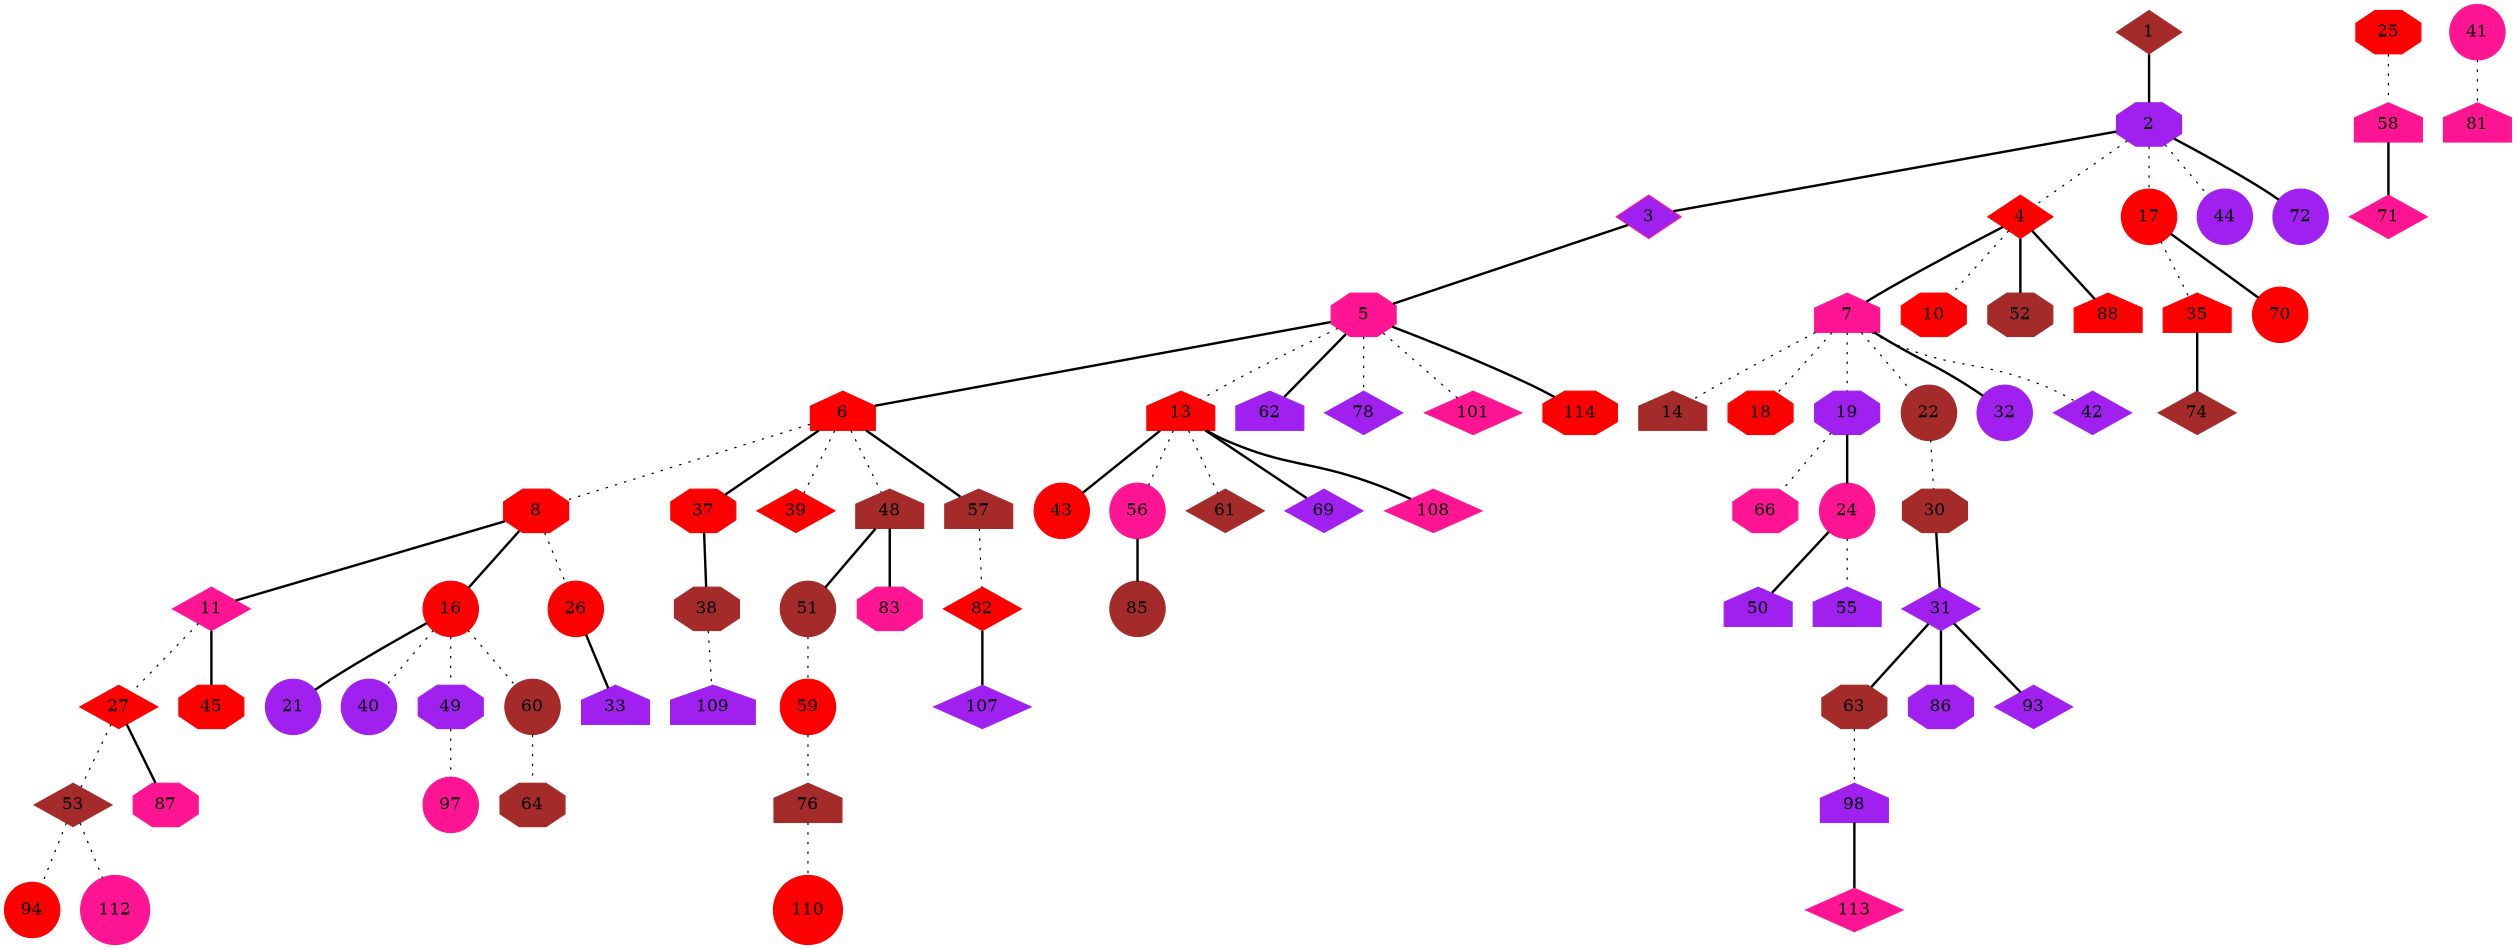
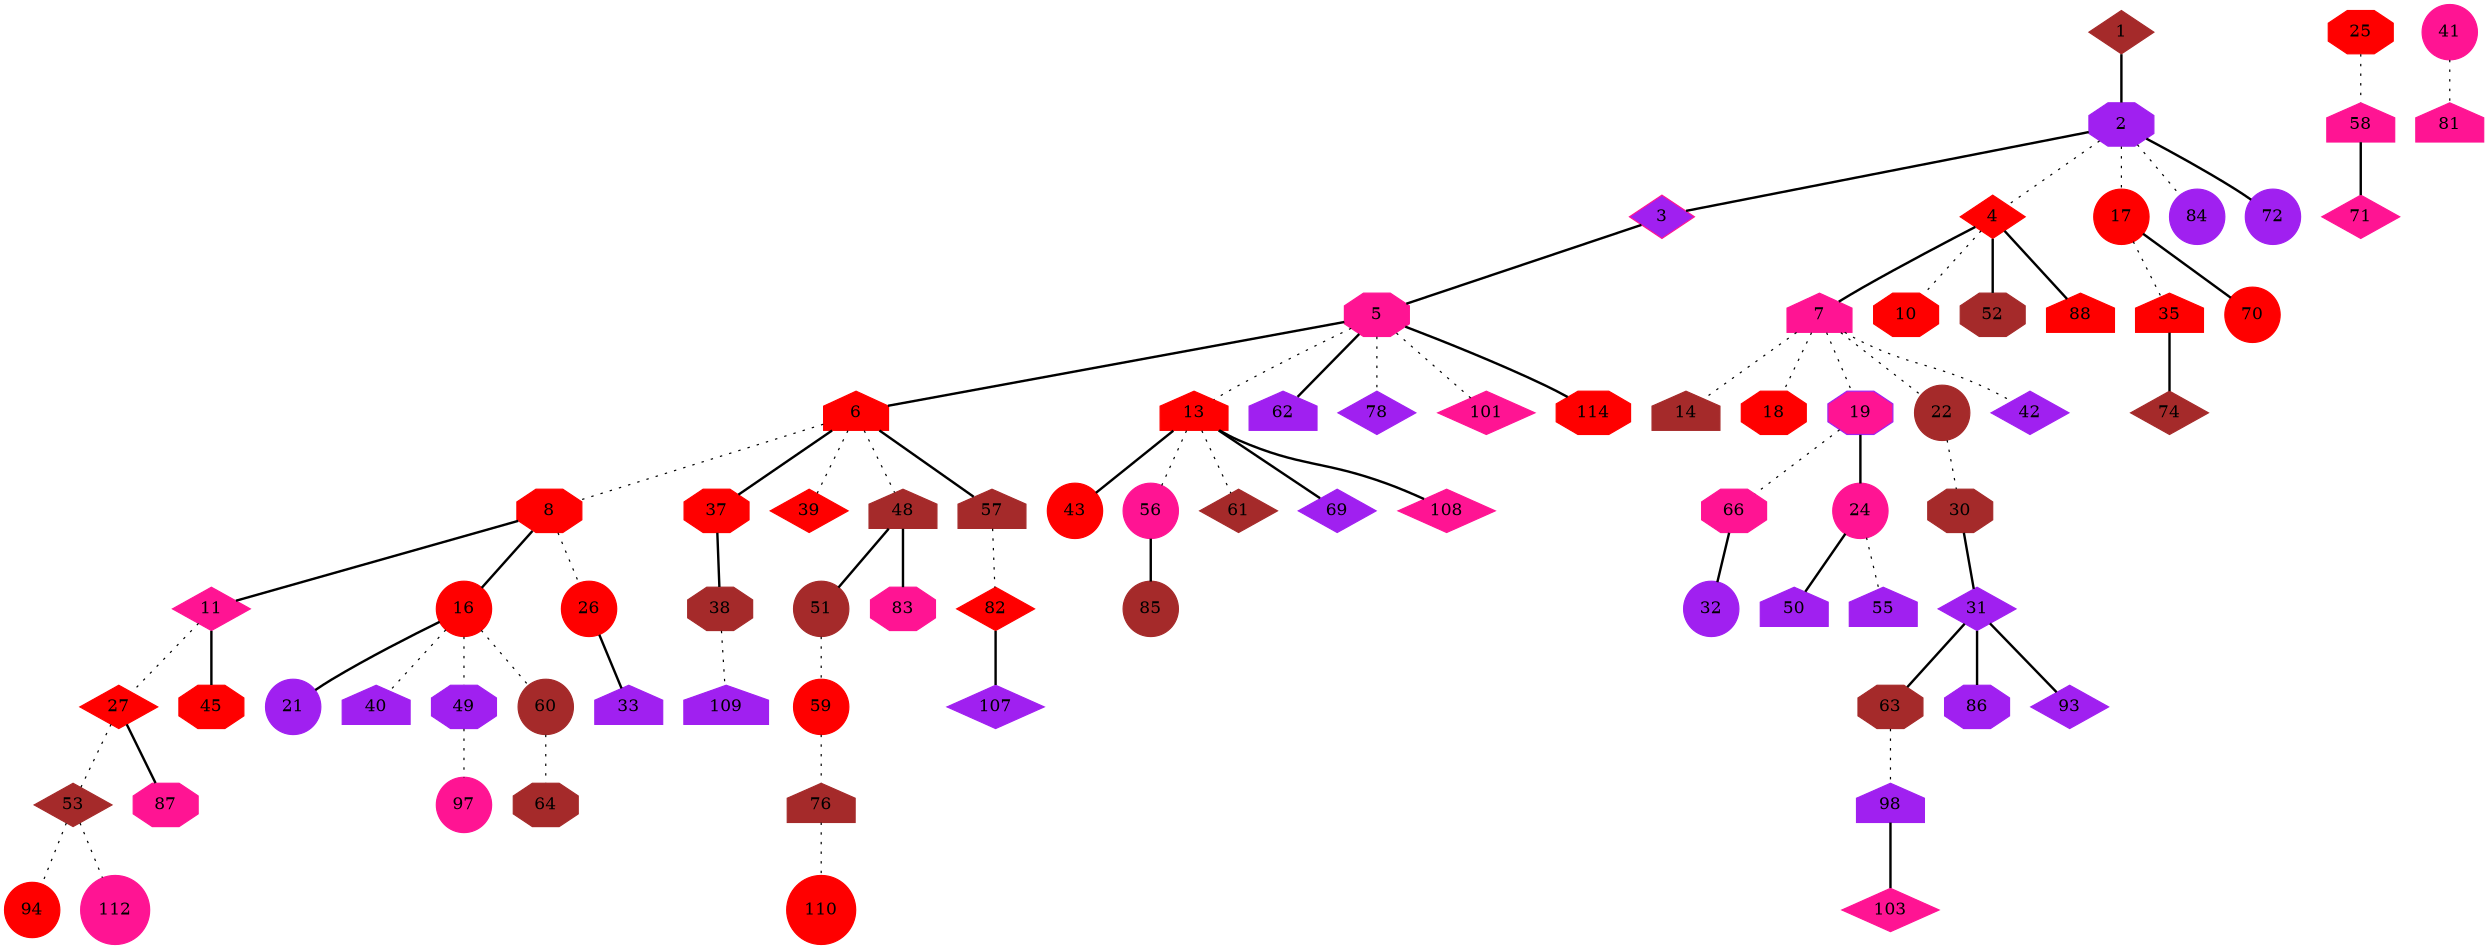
(2225, 217) -> (2197, 217)
(1932, 365) -> (1723, 558)
(1847, 413) -> (1860, 413)
(369, 707) -> (376, 707)
(1854, 910) -> (1890, 910)
